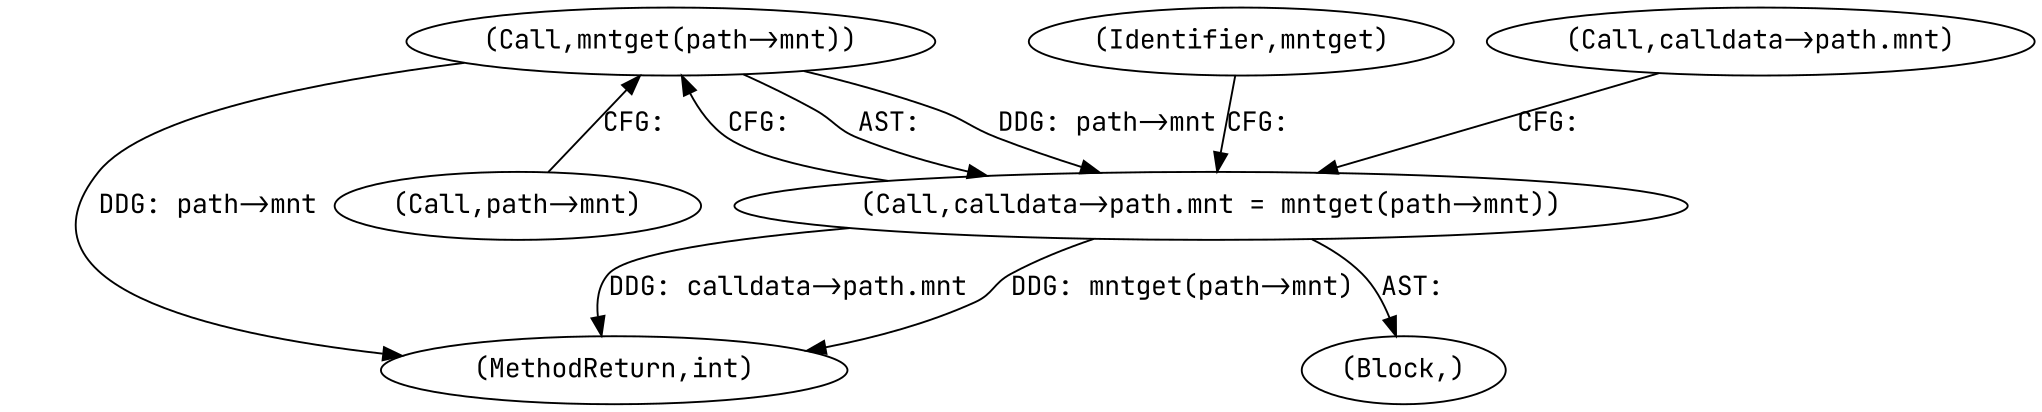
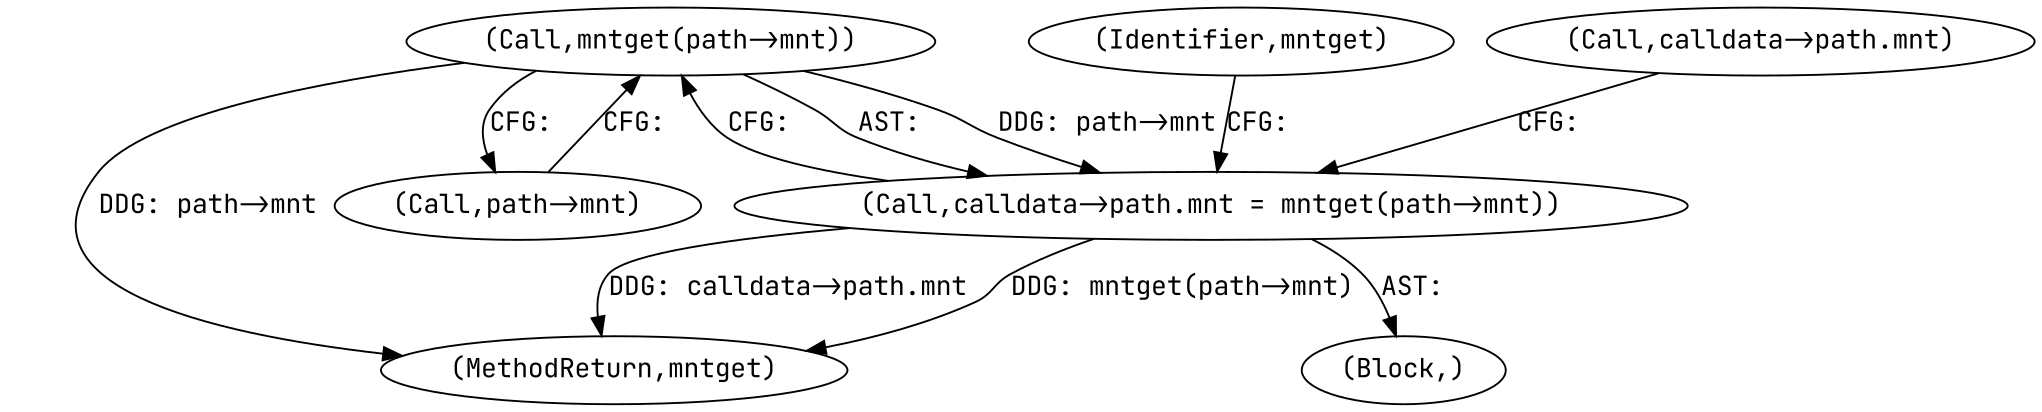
none -> (494, 104)
(614, 370) -> (614, 370)
